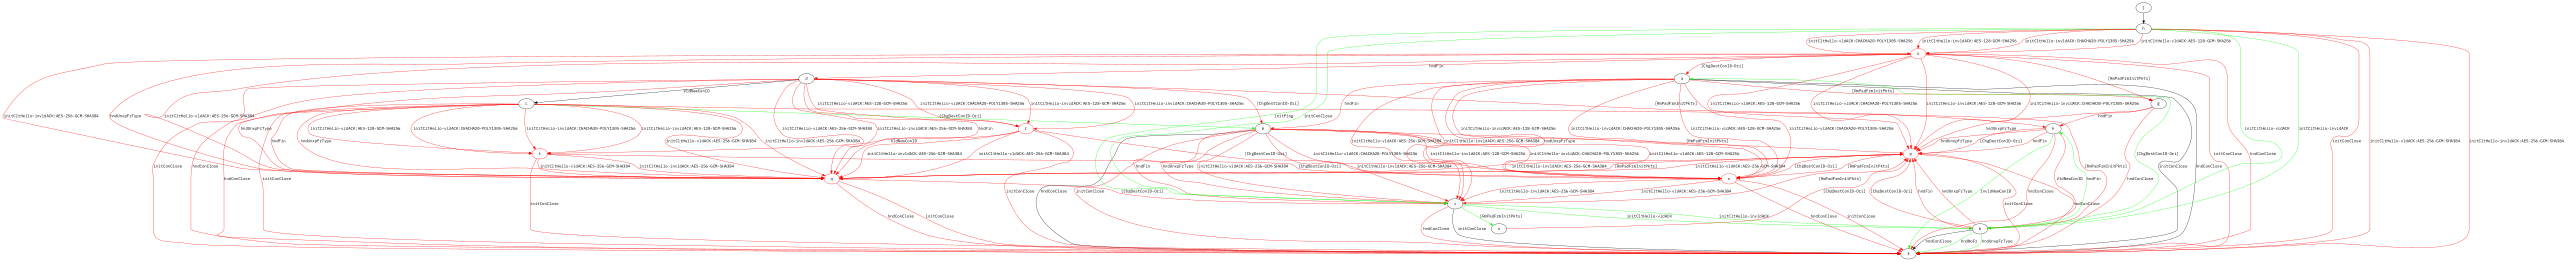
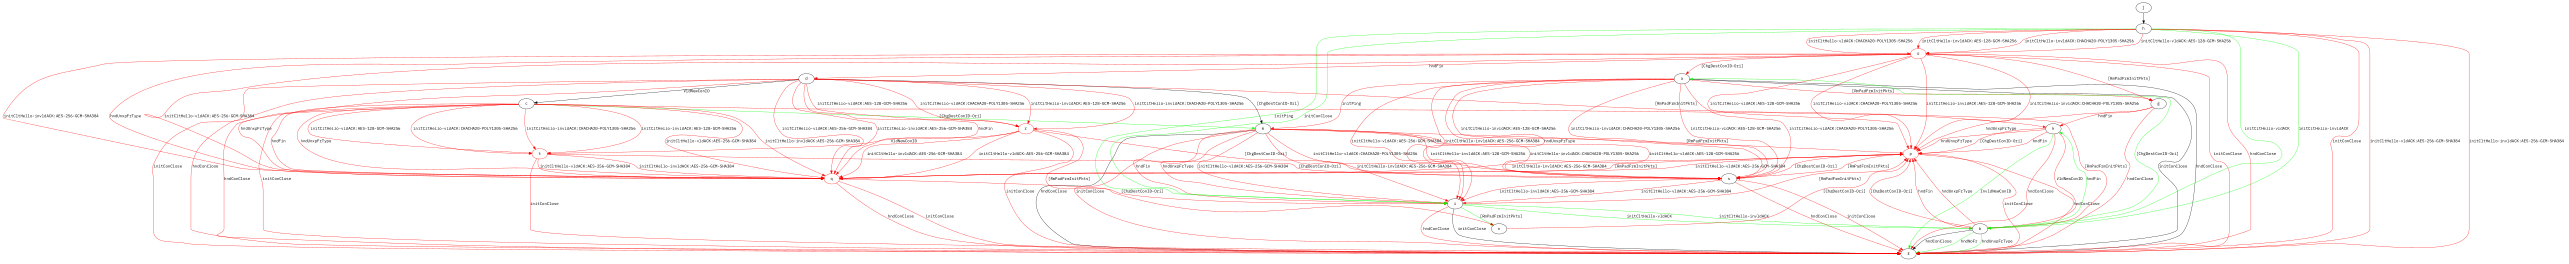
(1044, 85) -> (1044, 85)
(1353, 104) -> (1353, 104)
(1729, 179) -> (1729, 179)
none -> (1211, 211)
